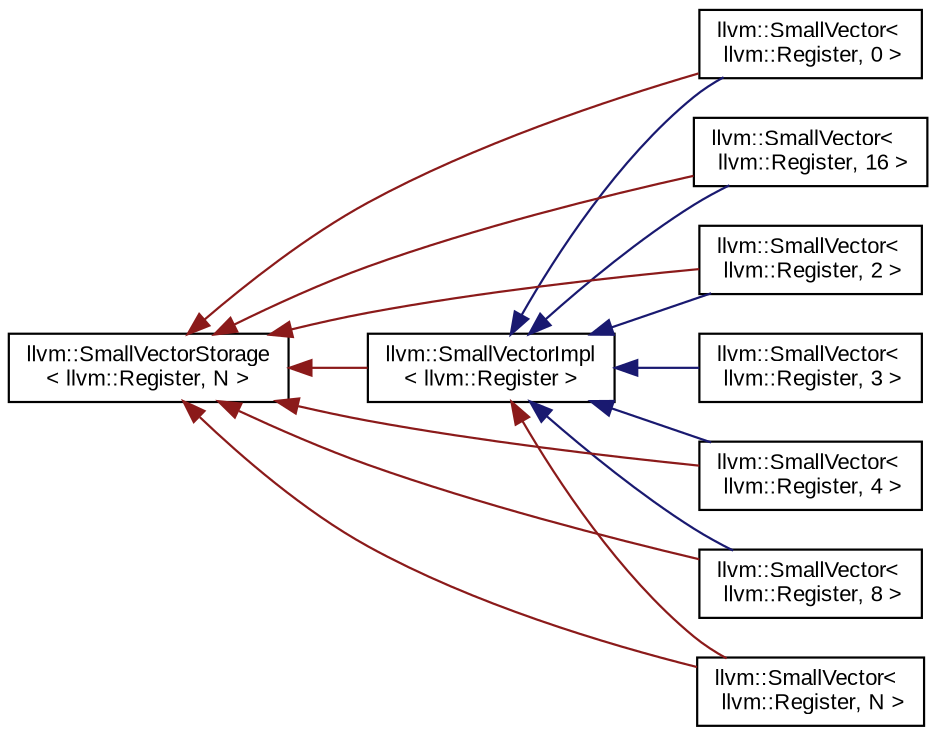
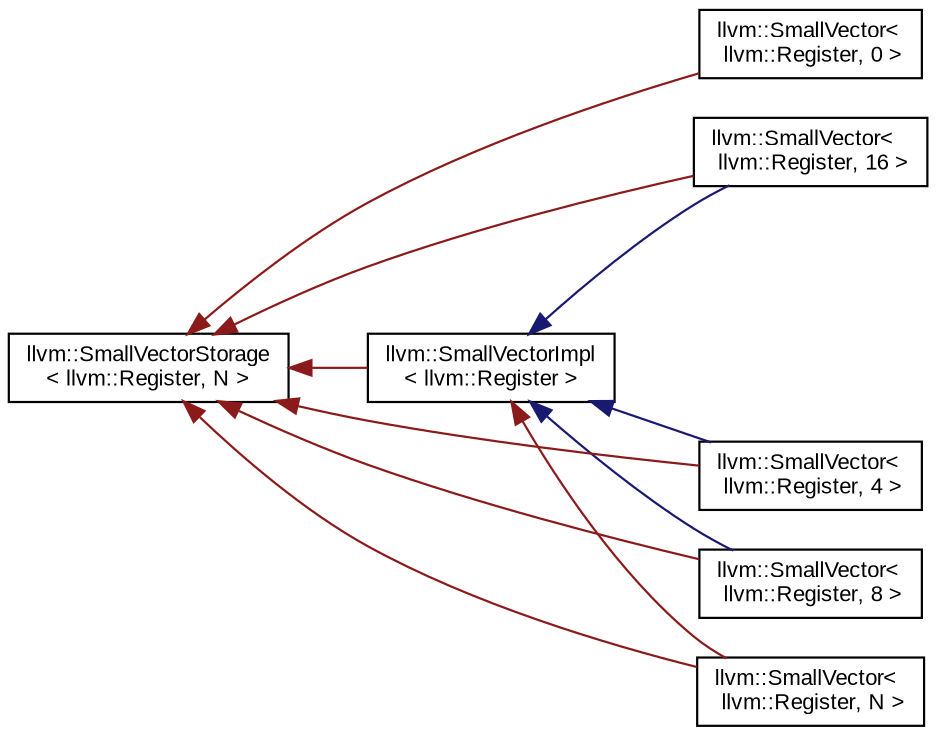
(614, 178) -> none
(811, 260) -> none
(811, 368) -> none
